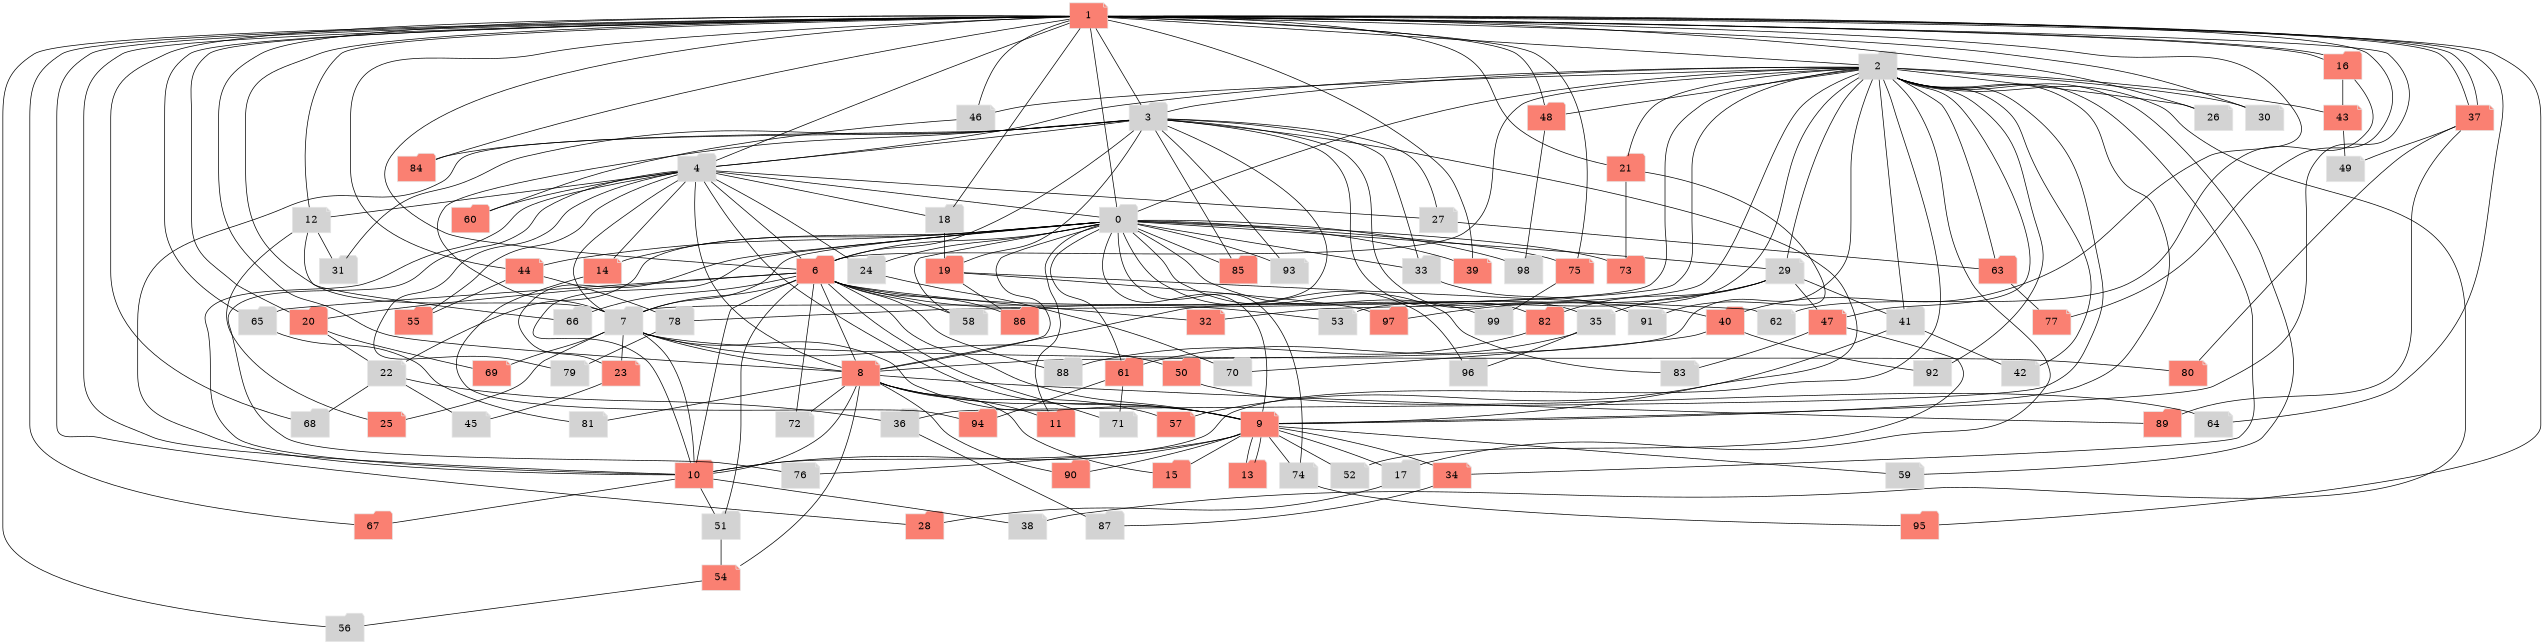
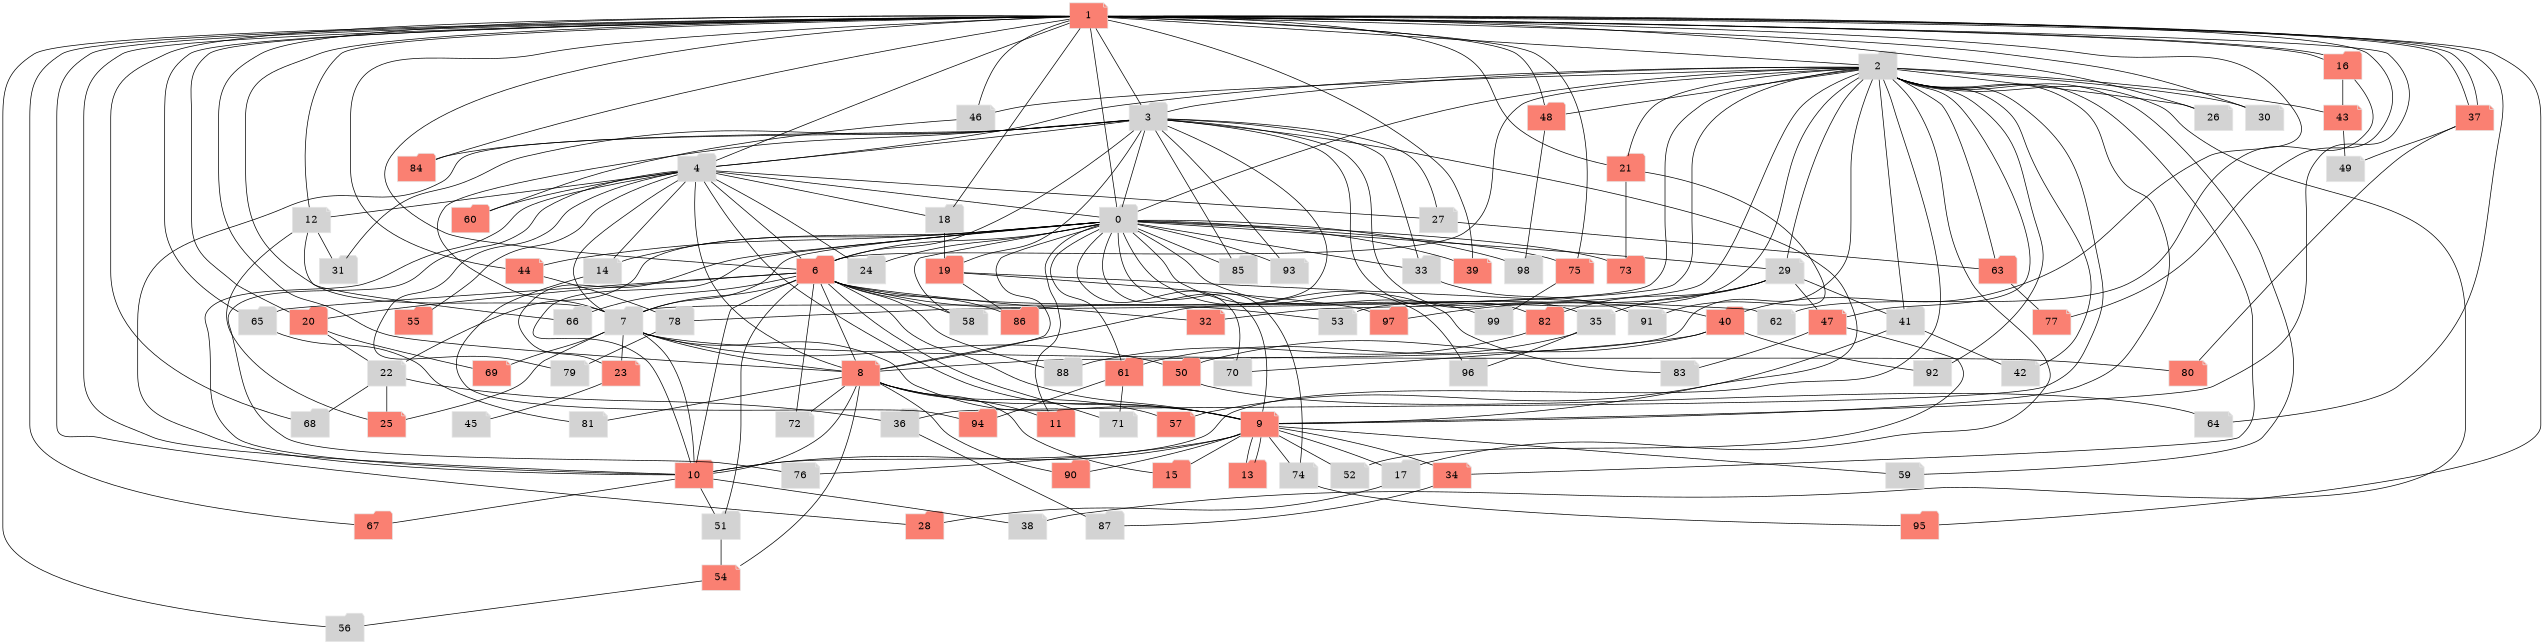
none -> (1133, 169)
(603, 271) -> (603, 271)
(1238, 271) -> (1238, 271)
(485, 289) -> none
(1068, 315) -> (1173, 293)
none -> (1441, 345)
(429, 399) -> (387, 399)
(2163, 424) -> none
